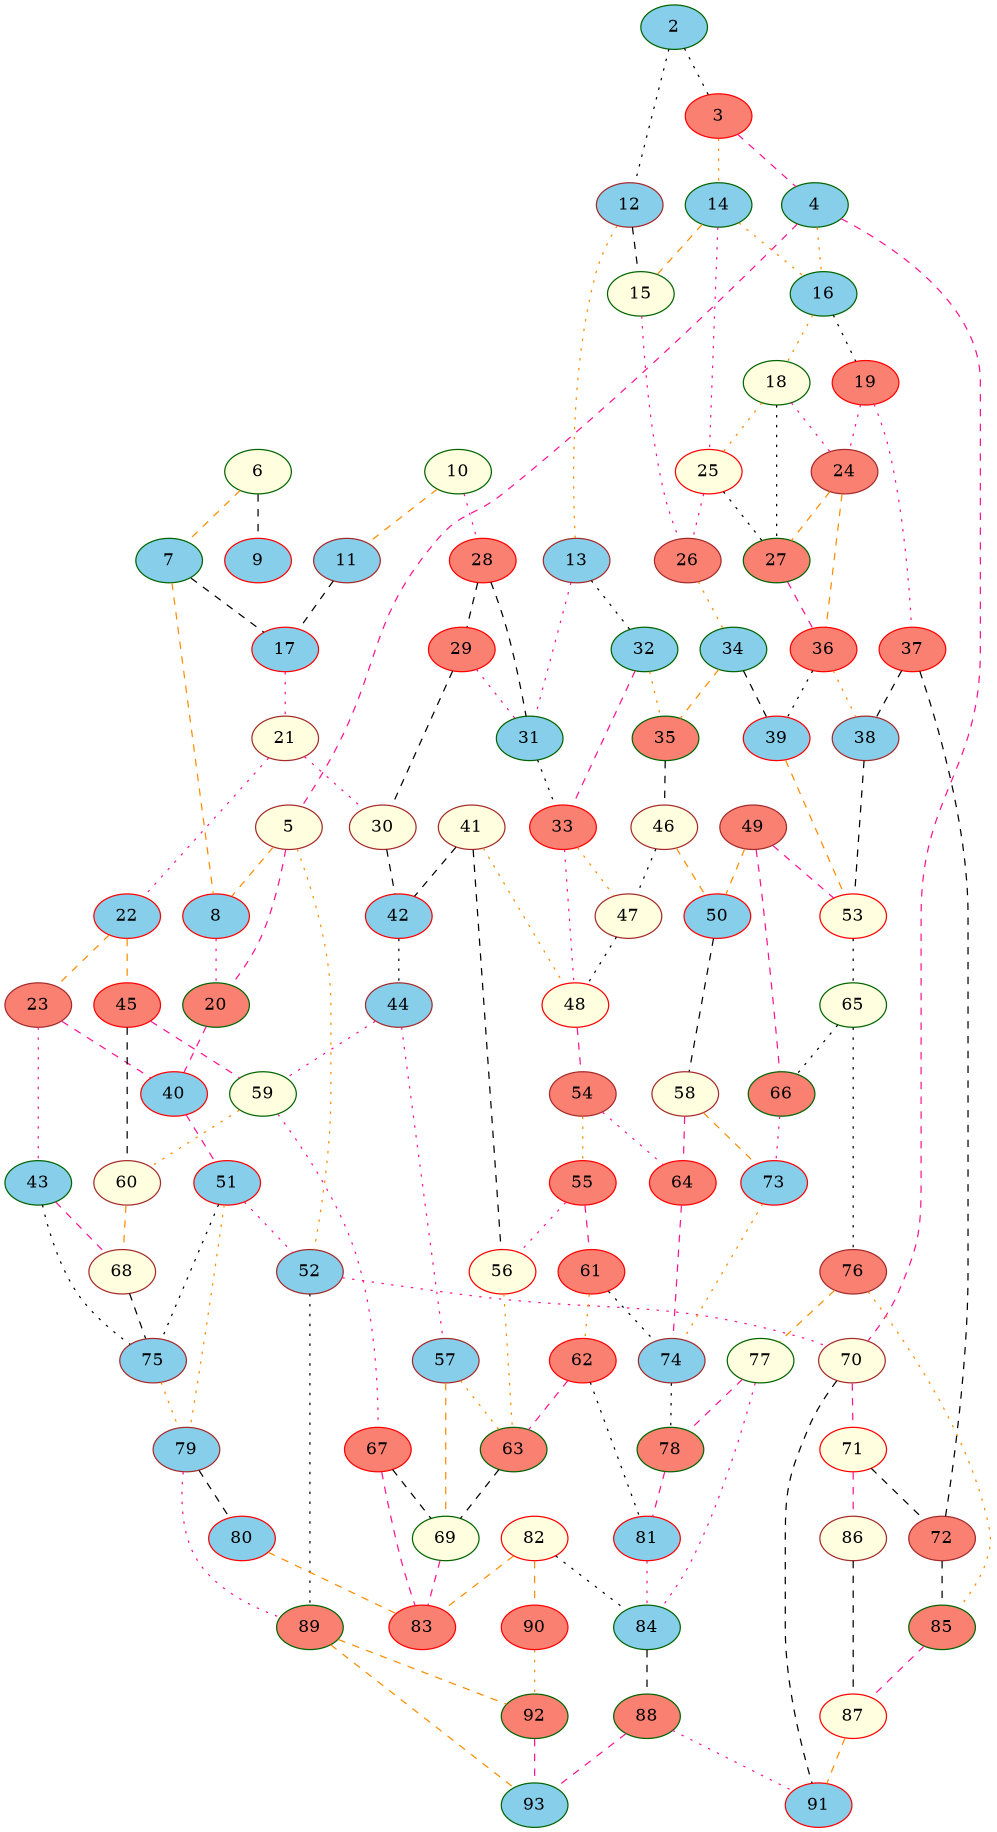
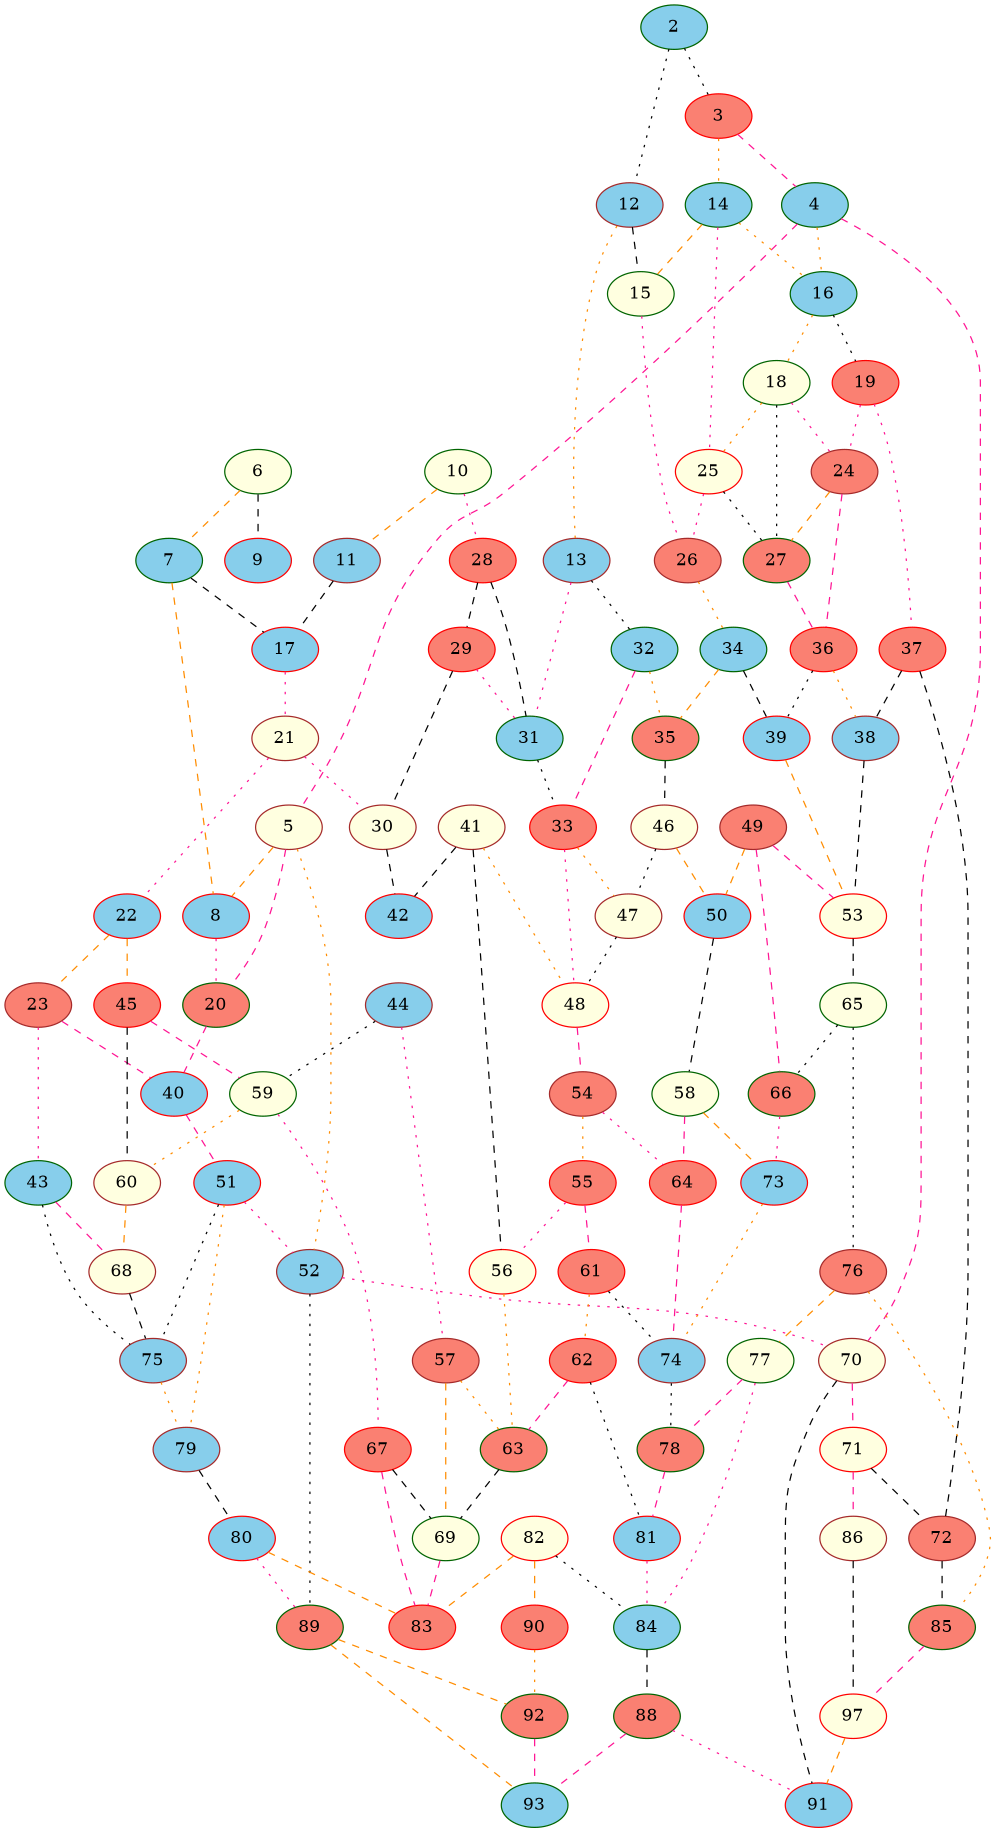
(834, 561) -> (834, 561)
(399, 961) -> none
(853, 961) -> (853, 961)
(340, 1044) -> (340, 1044)
(685, 1094) -> (685, 1094)
(446, 1361) -> (446, 1361)
(201, 1565) -> (276, 1583)
(853, 1716) -> (853, 1716)
